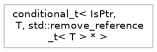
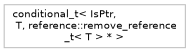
(79, 26) -> (95, 26)
